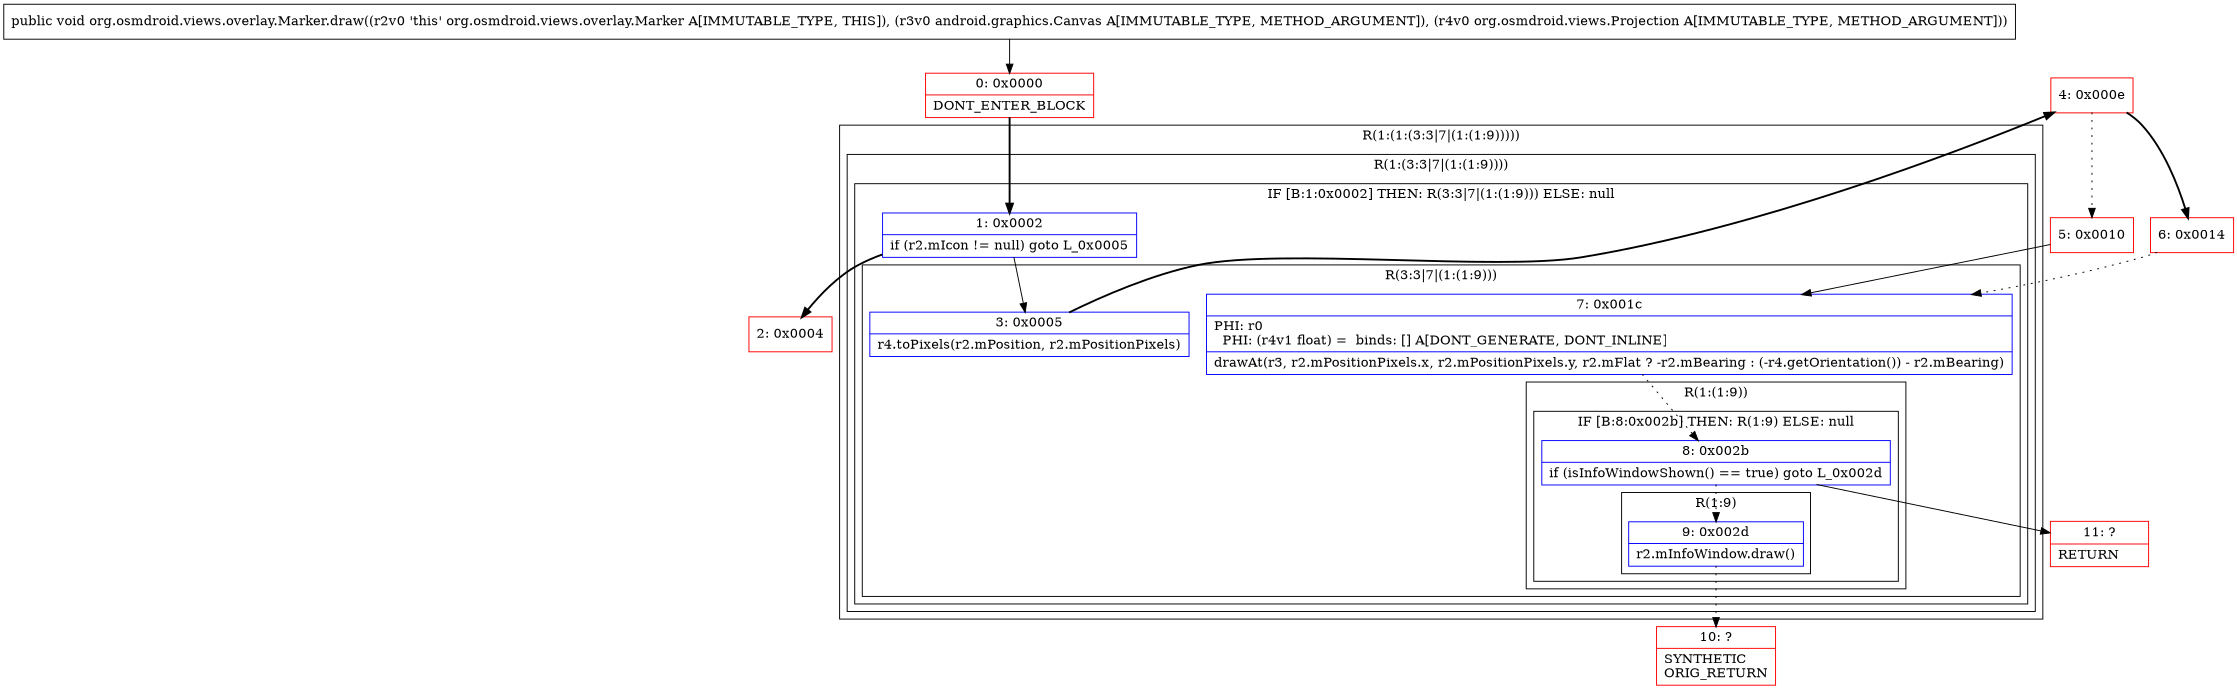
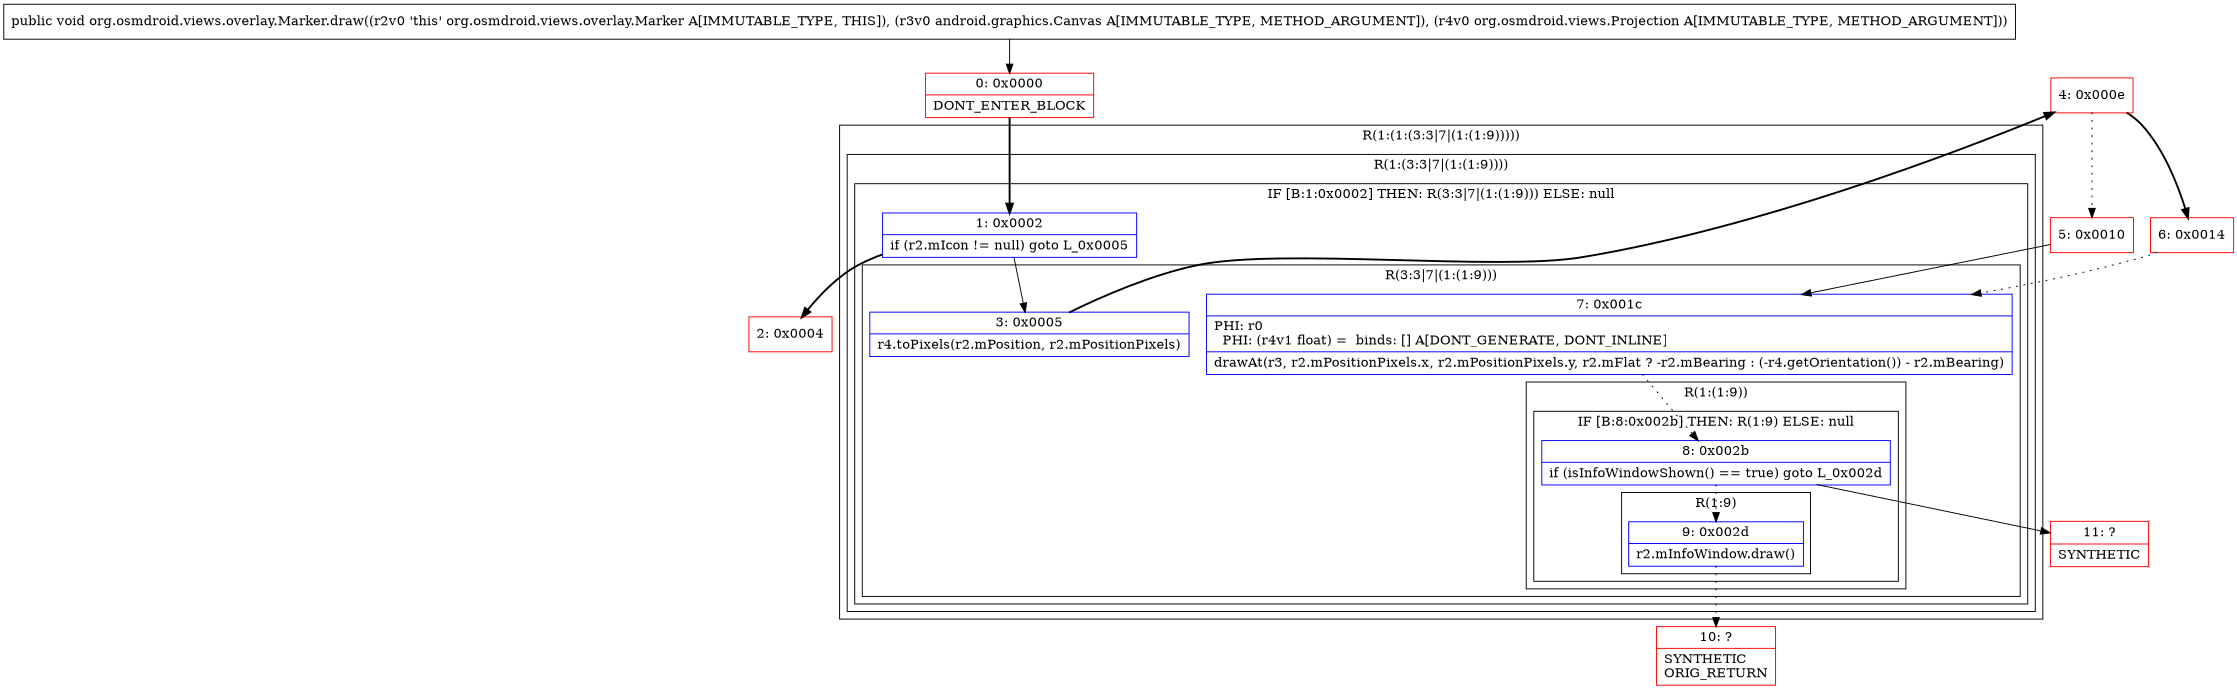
(2089, 555) -> (2100, 555)
